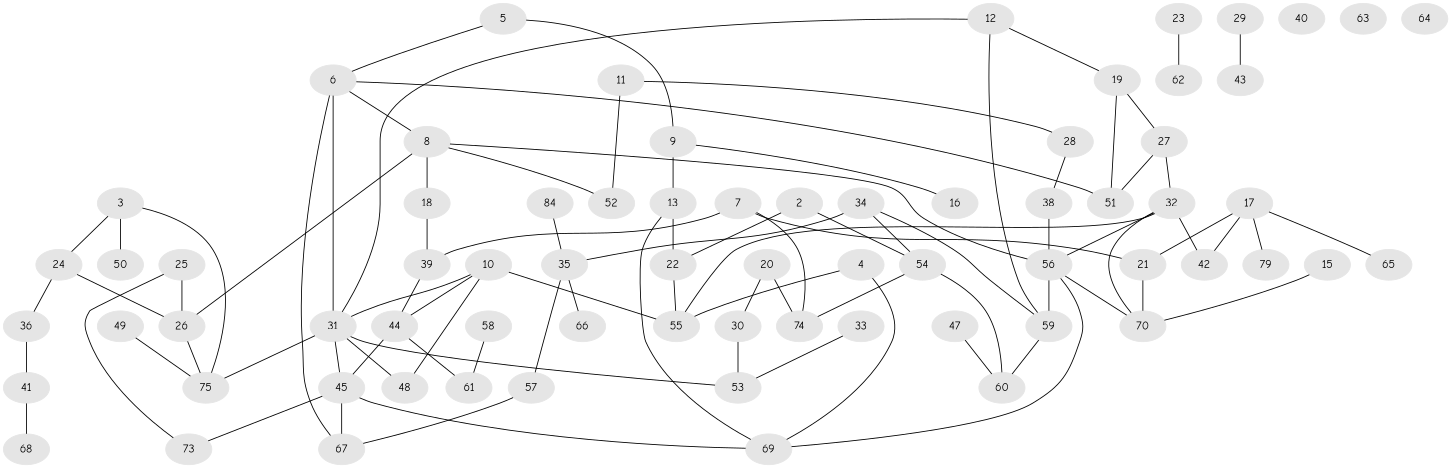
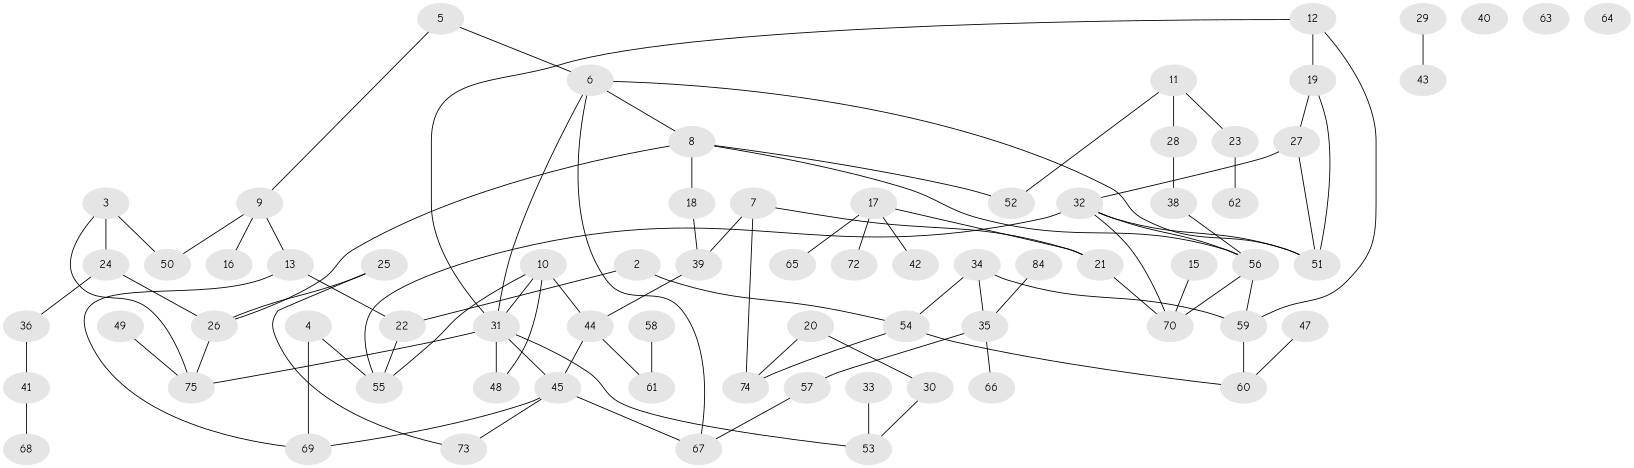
none -> (1204, 111)
(1187, 232) -> (1199, 233)
none -> (213, 234)
(1266, 265) -> (854, 265)
(987, 419) -> none
